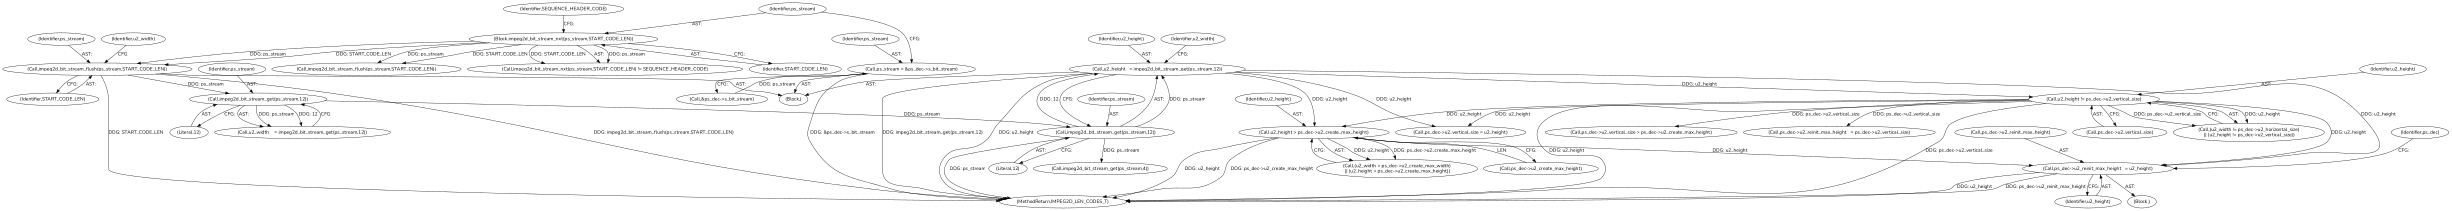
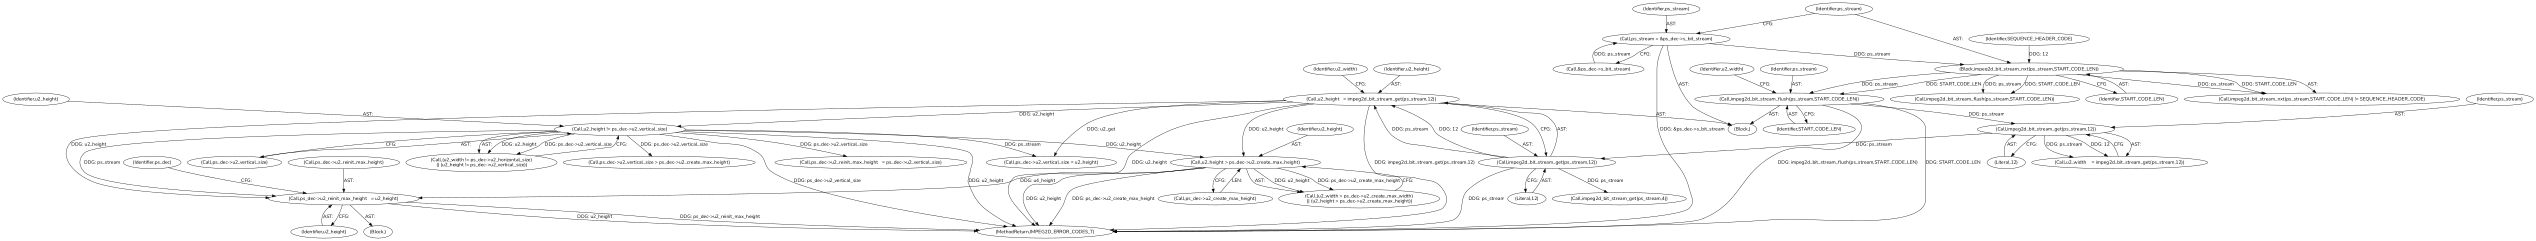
(570, 24) -> (2039, 54)
none -> (1835, 55)
(1394, 99) -> (1101, 129)
(1513, 114) -> (1023, 144)
(2349, 132) -> (102, 162)
(1730, 151) -> (1038, 181)
(1063, 202) -> (1045, 232)
